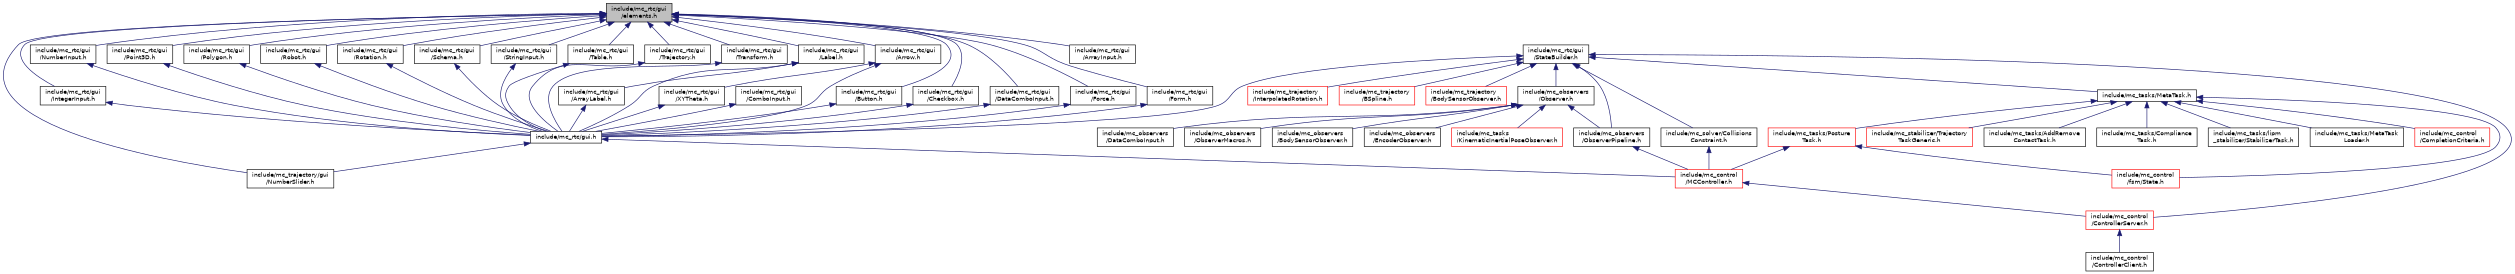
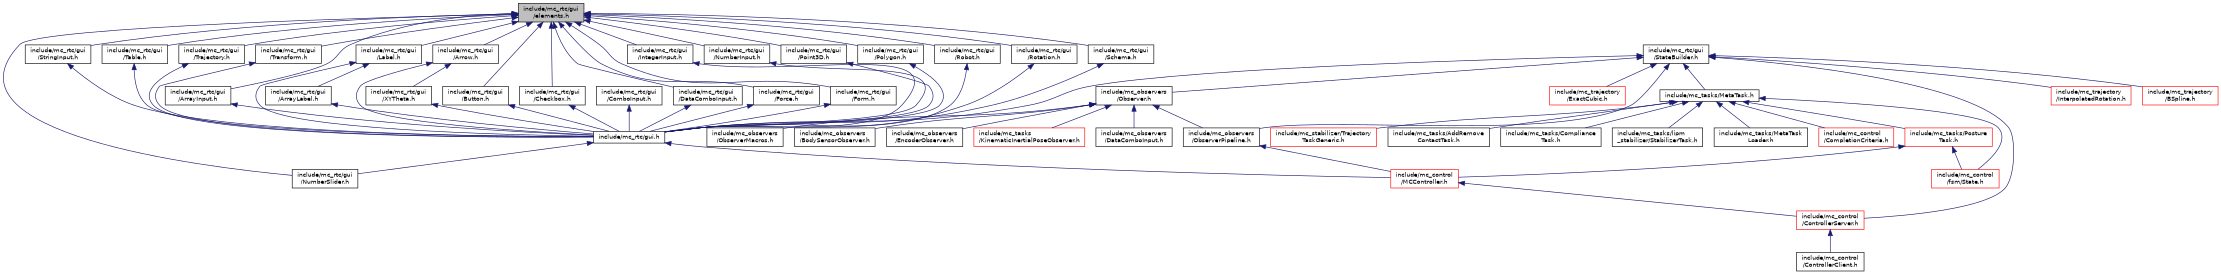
(1466, 96) -> (1587, 96)
none -> (415, 124)
(1709, 137) -> none
(290, 179) -> (325, 179)
